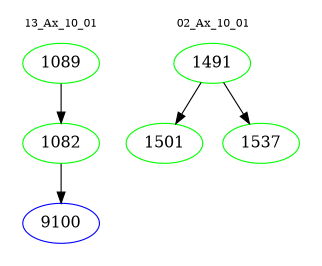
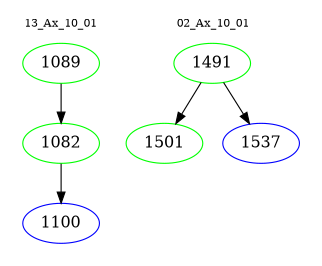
(261, 143) -> (261, 143)
(61, 223) -> (61, 223)
